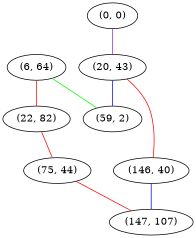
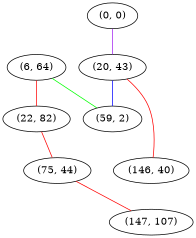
(151, 196) -> none
